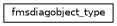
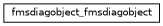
(58, 13) -> (82, 13)
